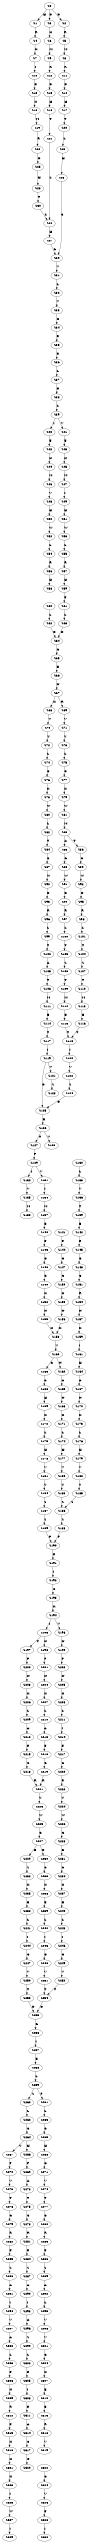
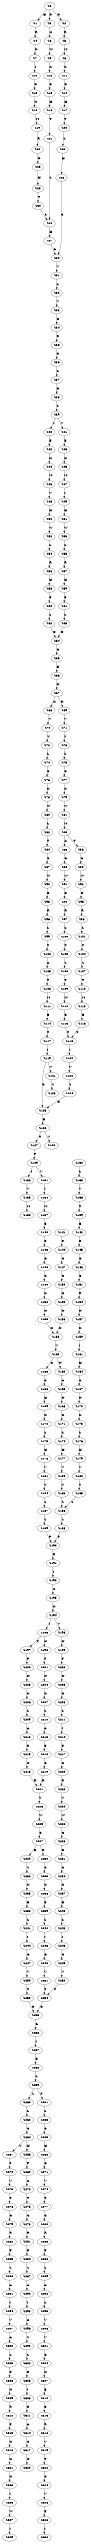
none -> (49, 596)
none -> (44, 2458)
